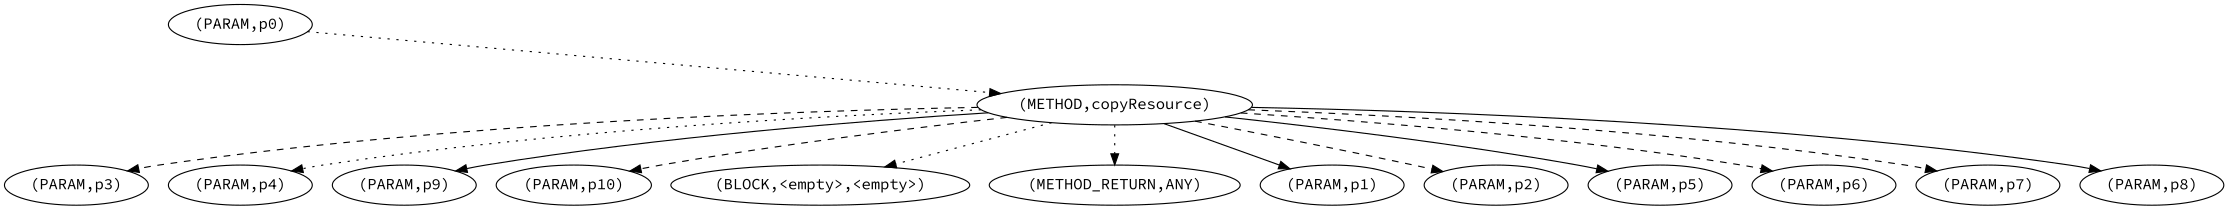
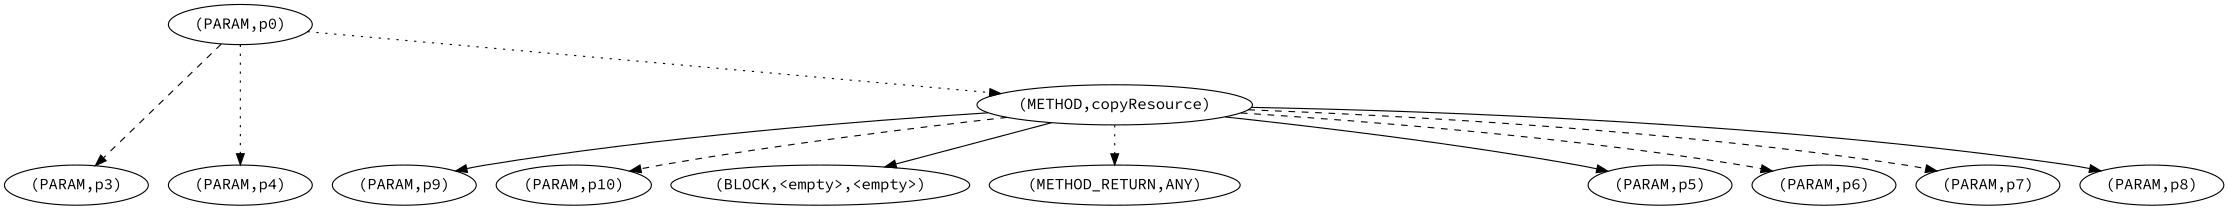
(557, 125) -> (162, 101)
(641, 130) -> (240, 99)
(974, 143) -> (974, 143)
(1332, 185) -> none
(1496, 185) -> none
